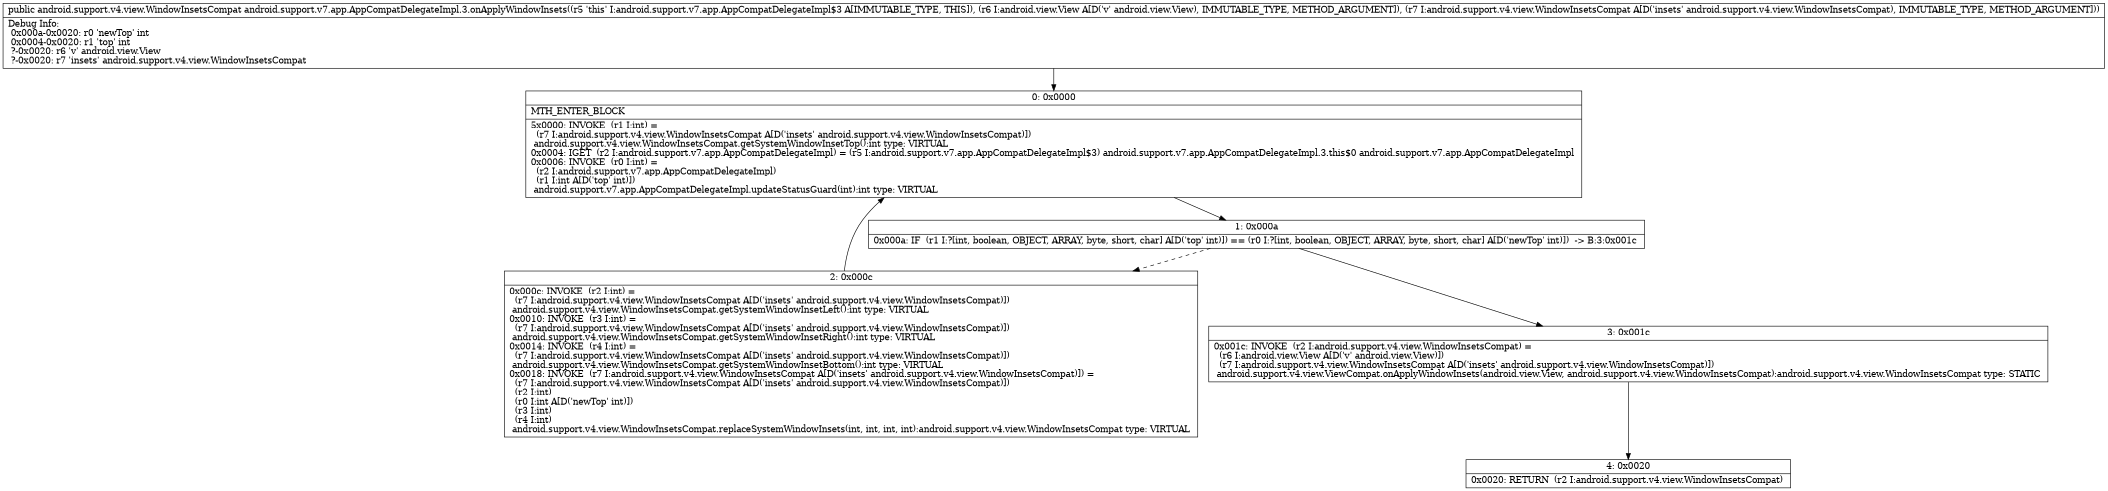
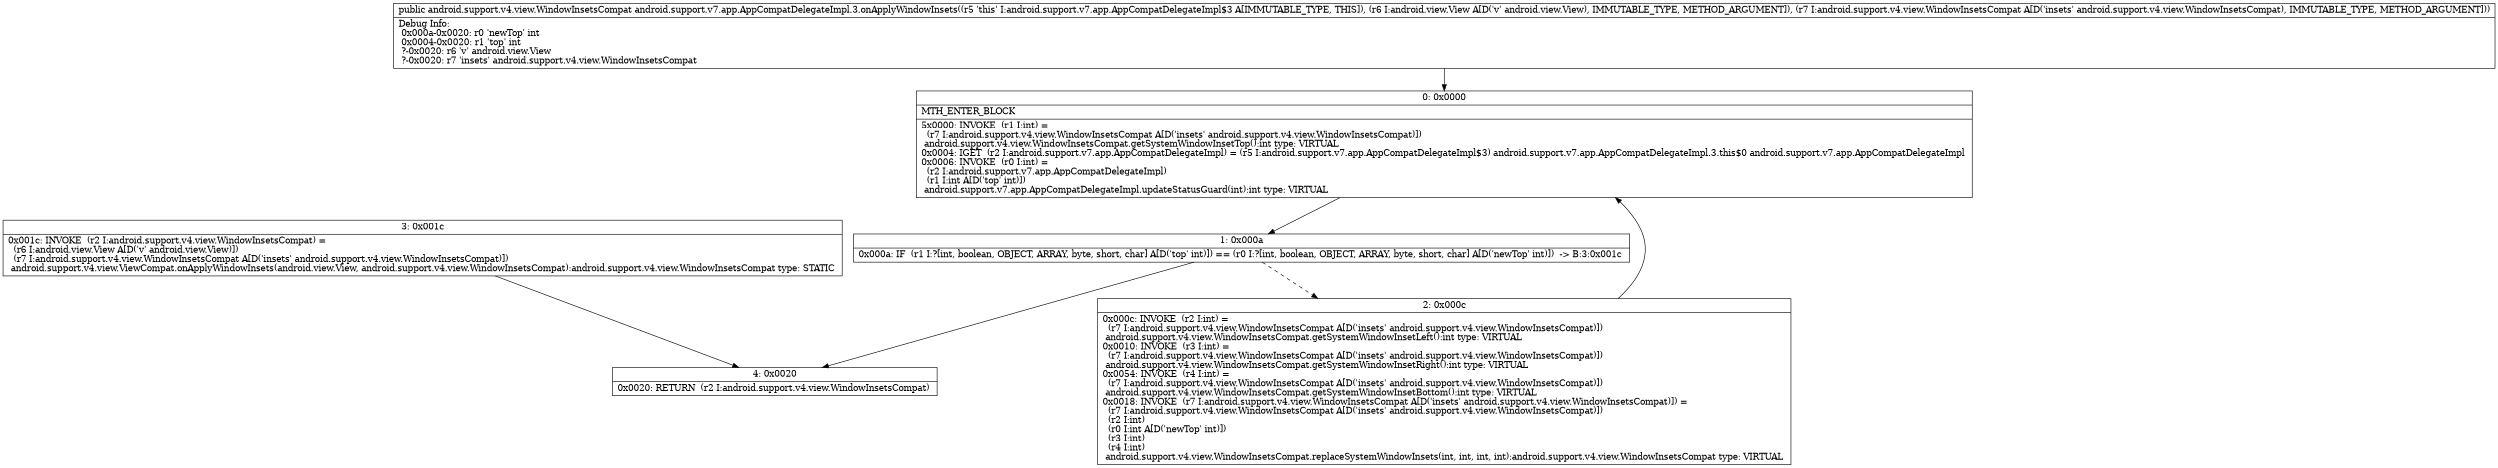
(1418, 286) -> (1011, 314)
(574, 347) -> (1167, 375)
